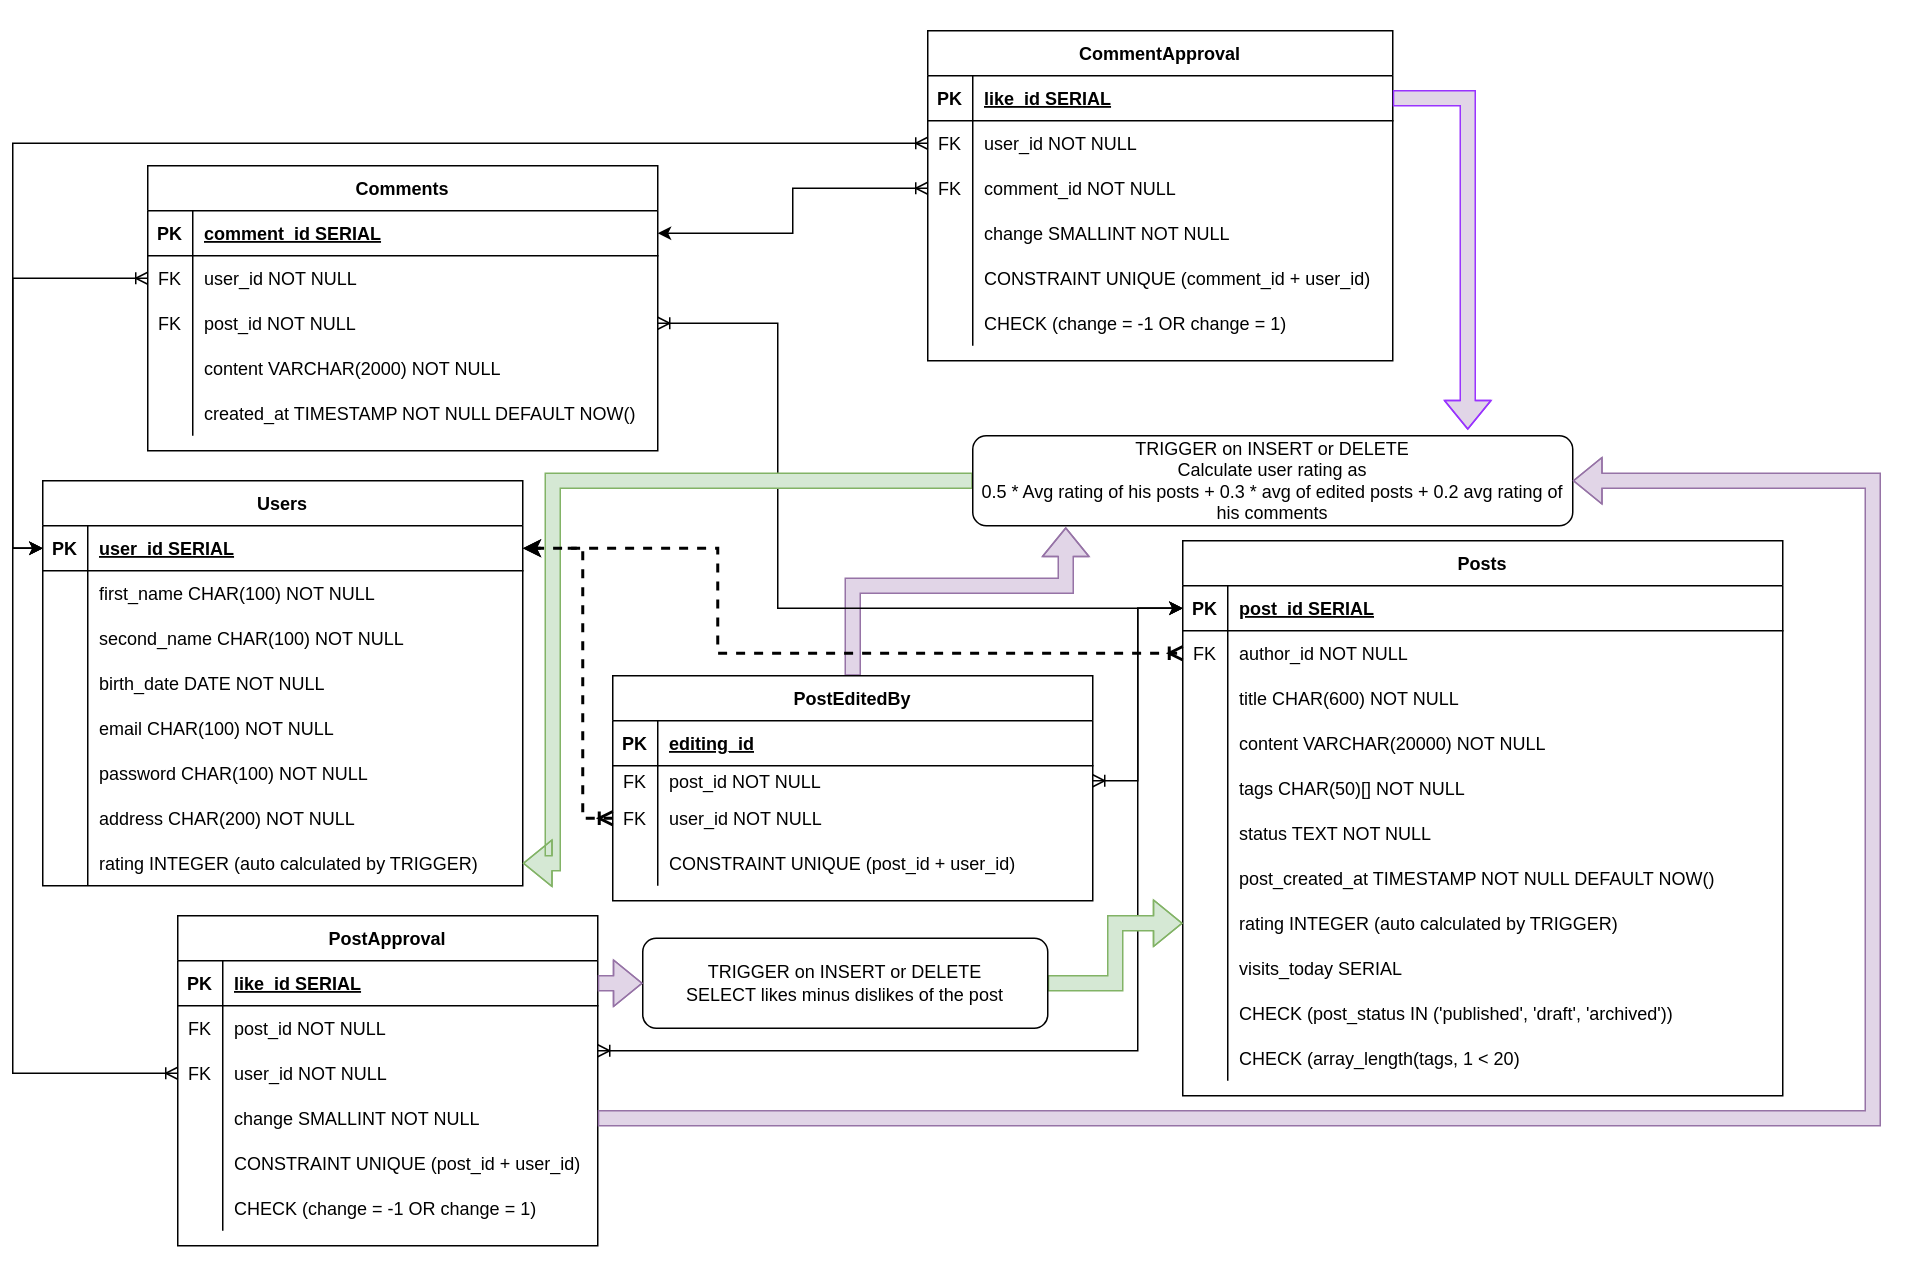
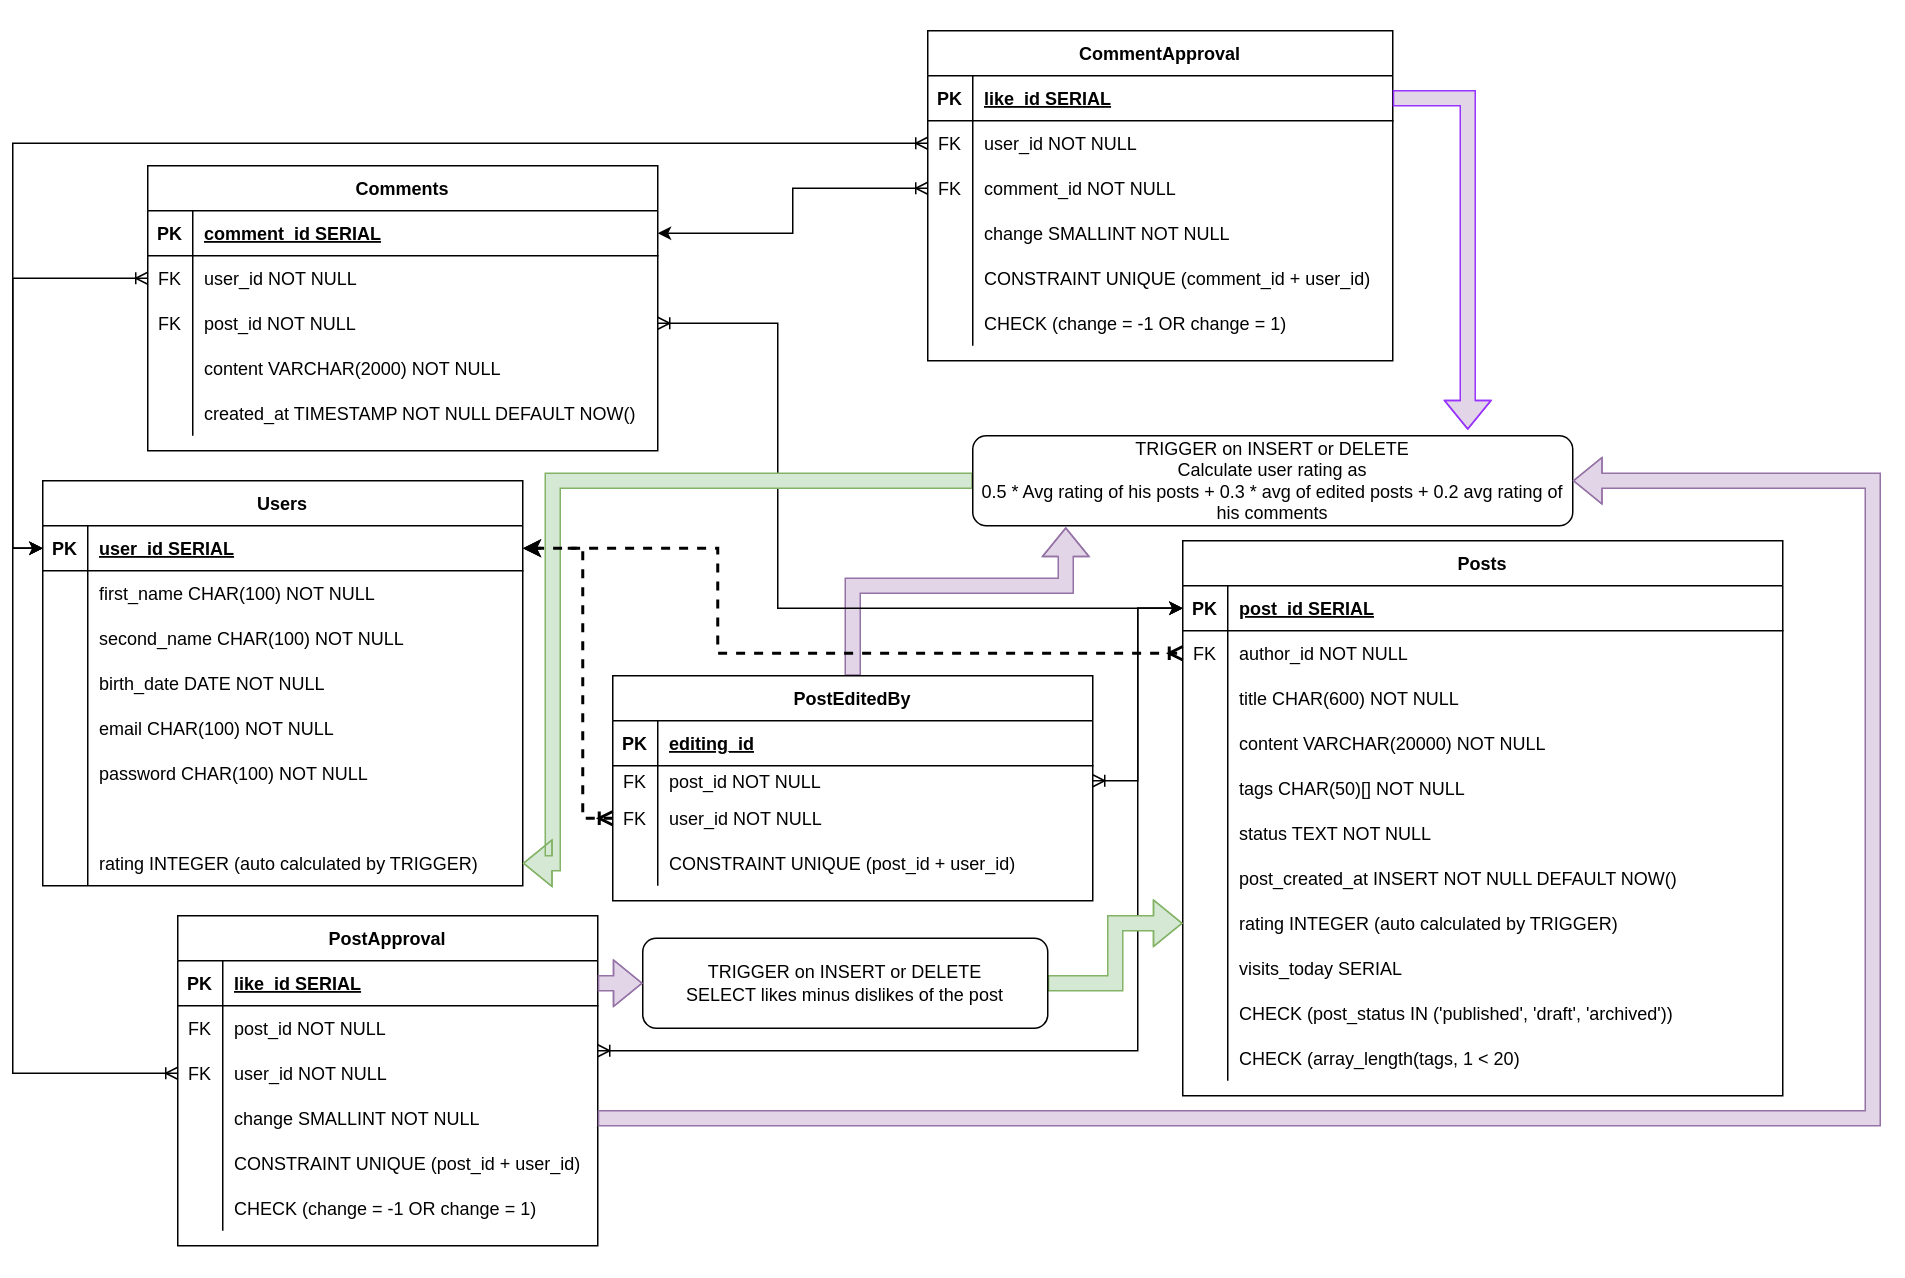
(305, 818) -> none
(1469, 879) -> (1454, 879)
